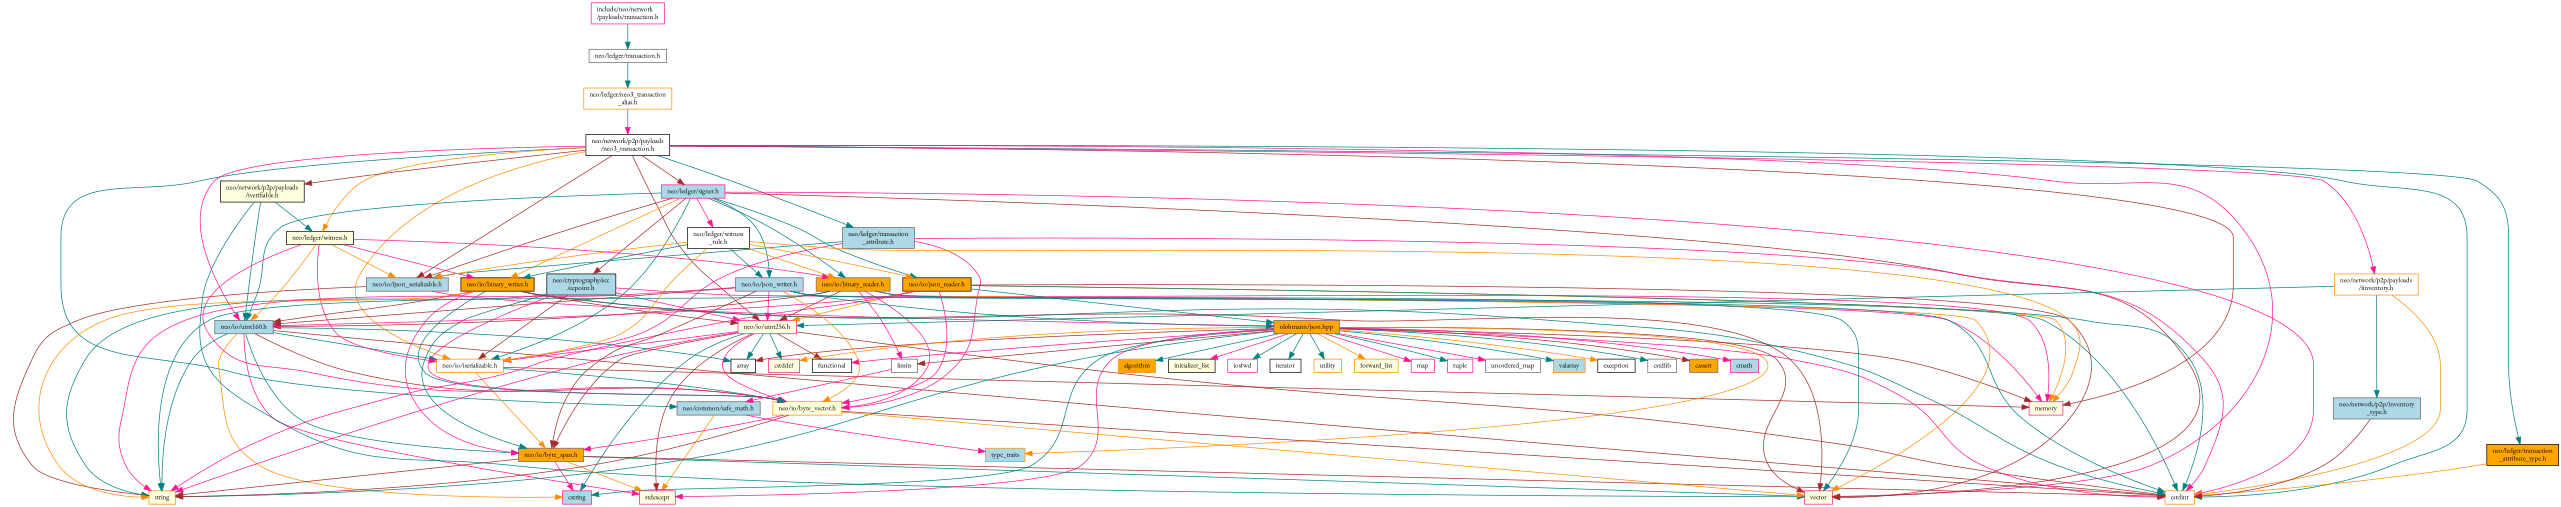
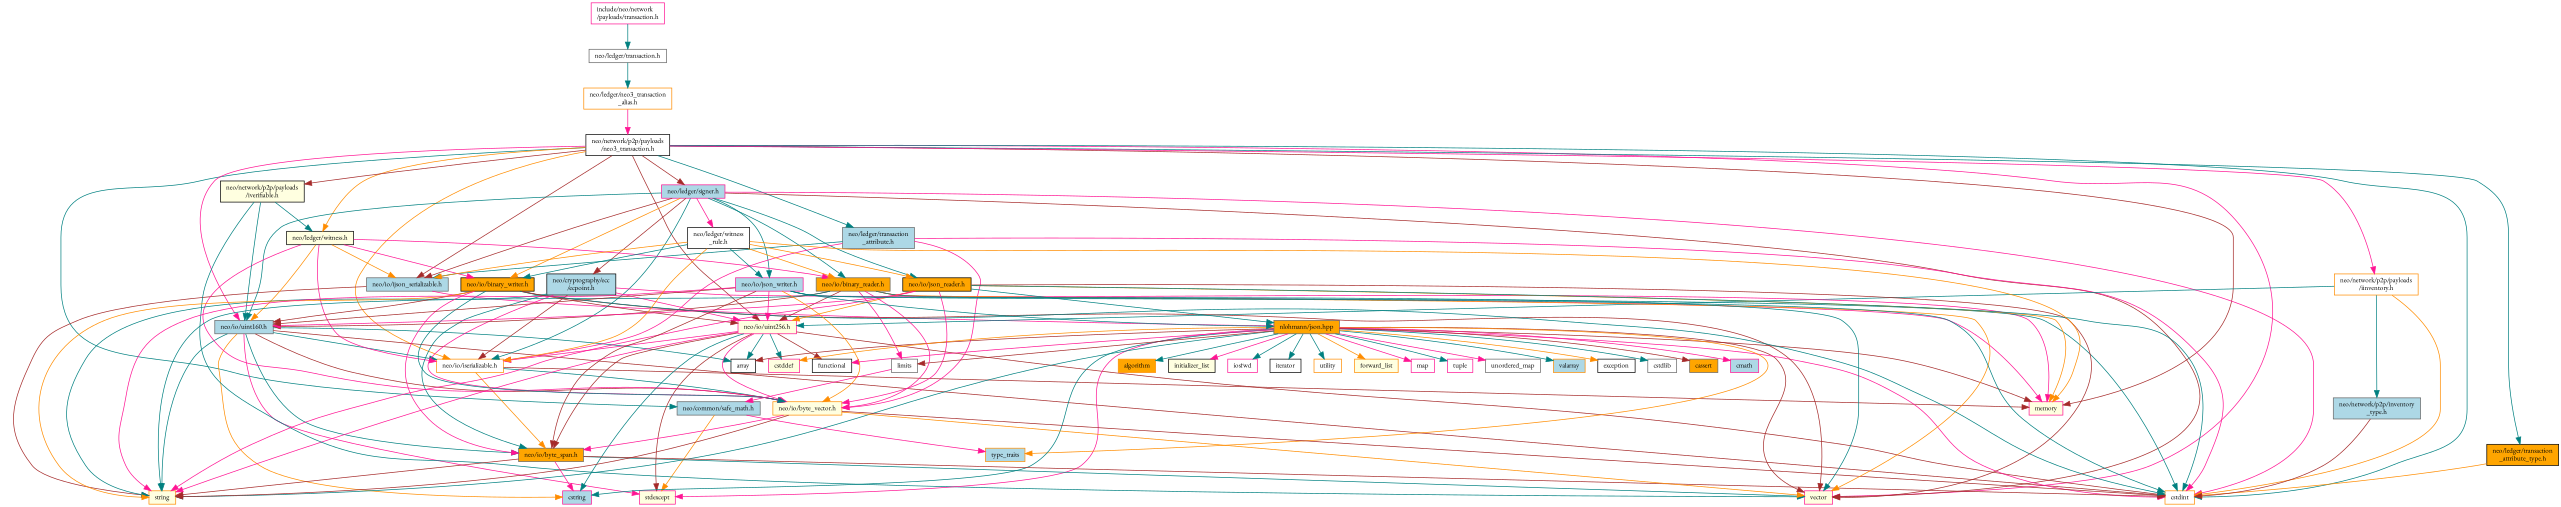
(606, 477) -> none
